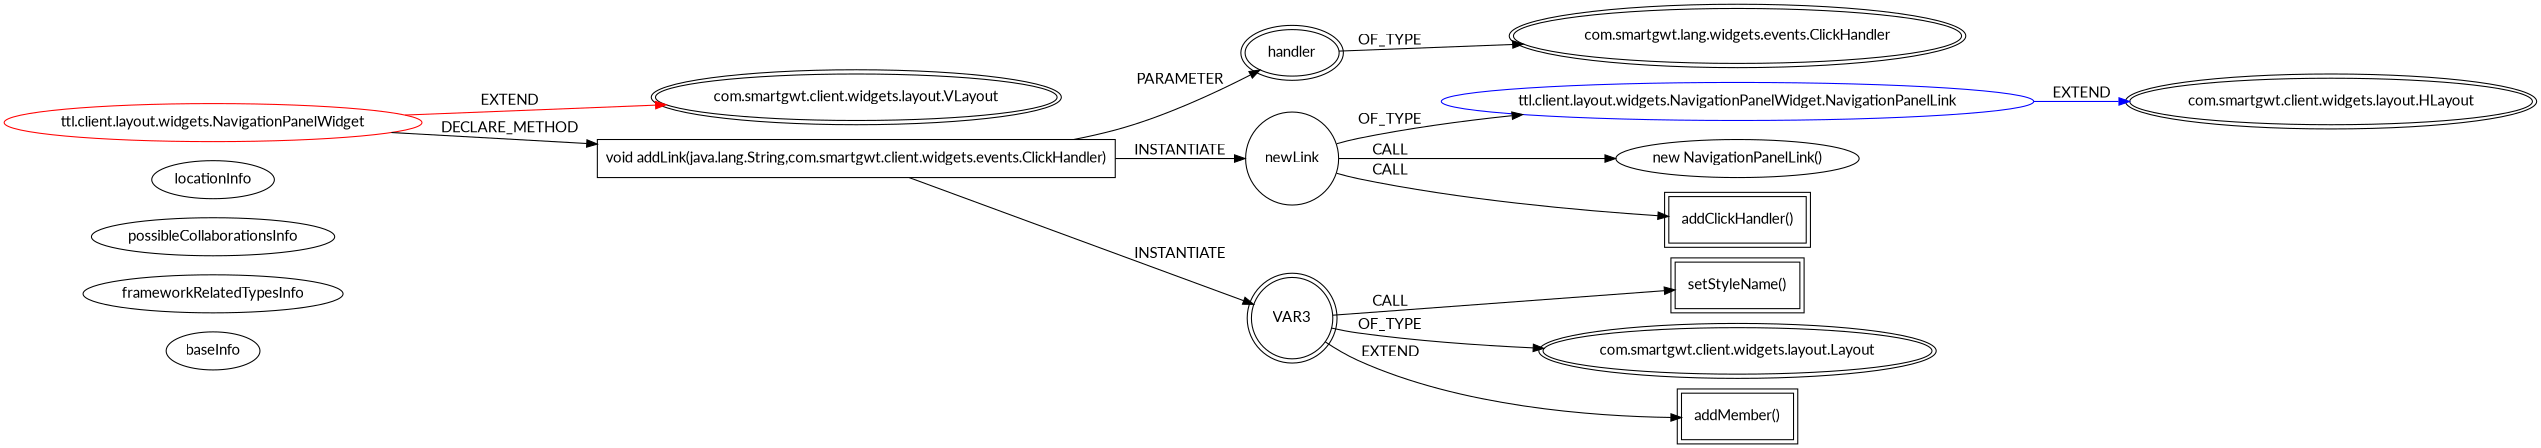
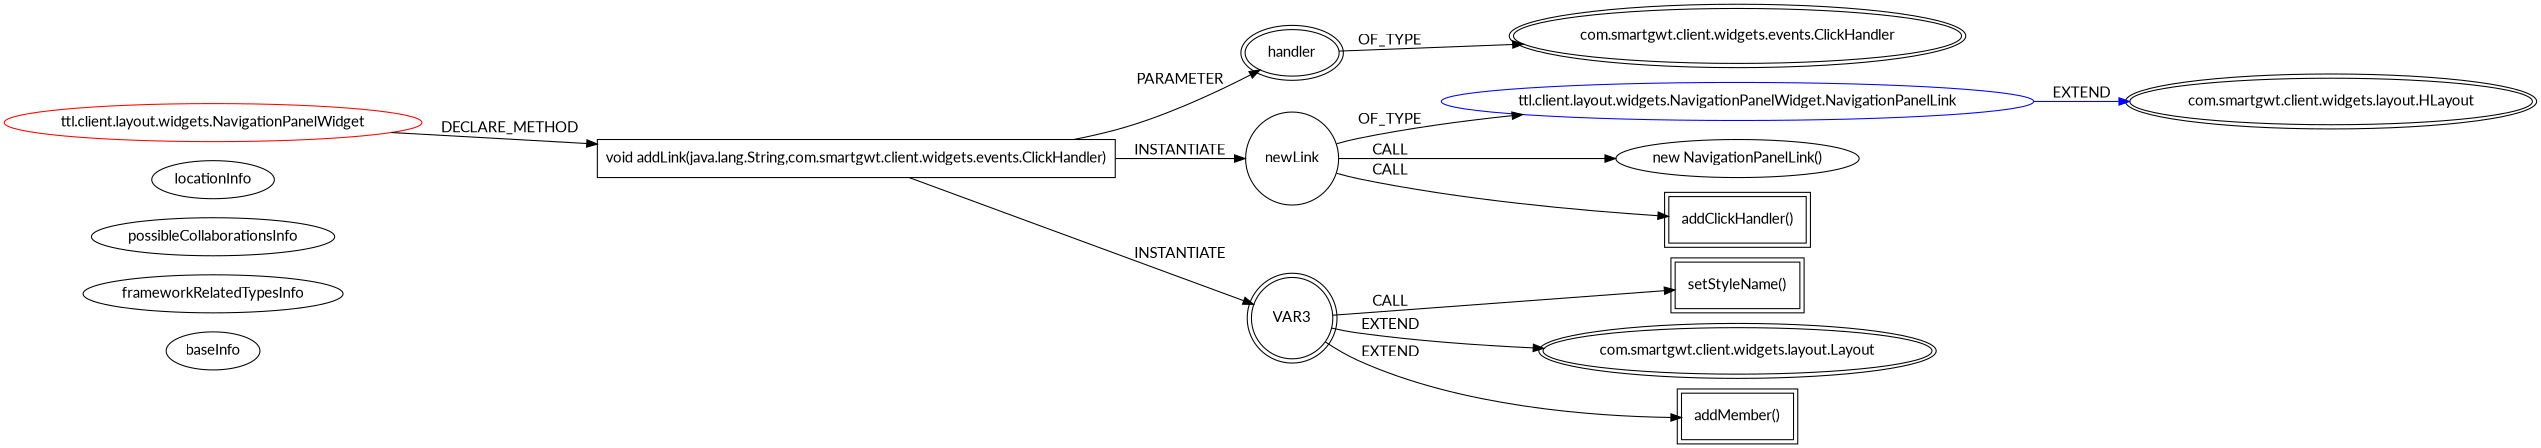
(1738, 36) -> (1738, 36)
(856, 97) -> none
(1390, 325) -> (1390, 325)
